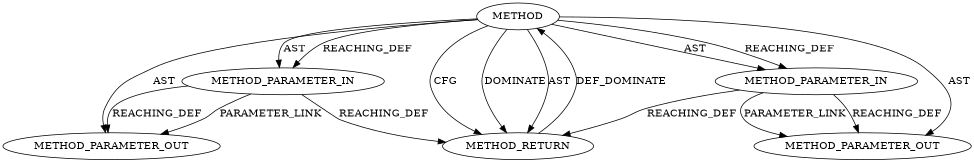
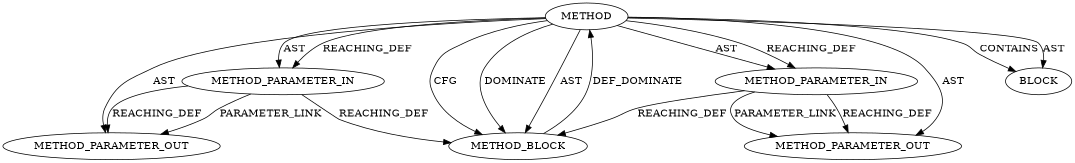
none -> (1039, 81)
(518, 146) -> (518, 146)
